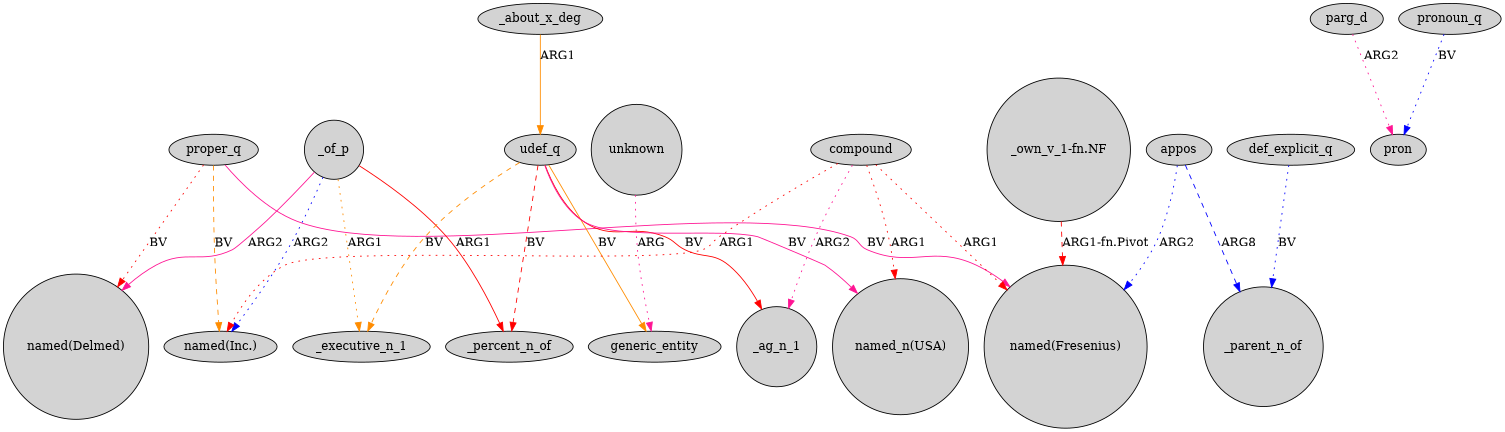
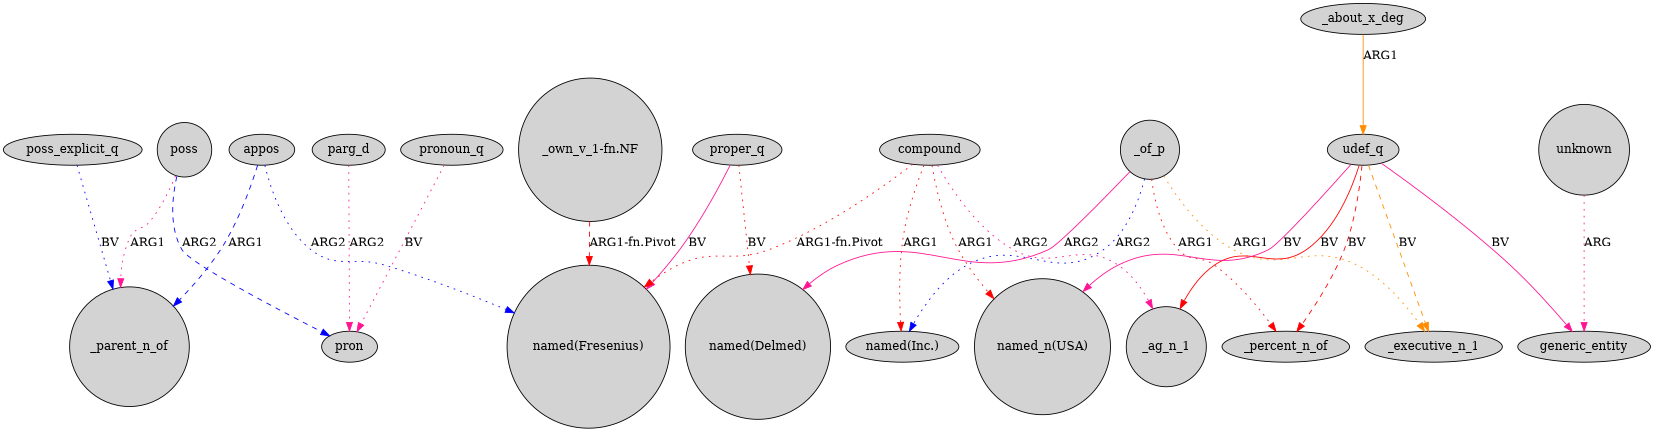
(1426, 80) -> (403, 245)
none -> (184, 150)
(1291, 150) -> (73, 150)
(450, 241) -> (1177, 248)
(981, 243) -> (840, 243)
(1239, 243) -> (246, 243)
(214, 244) -> none
(595, 244) -> (1479, 238)
